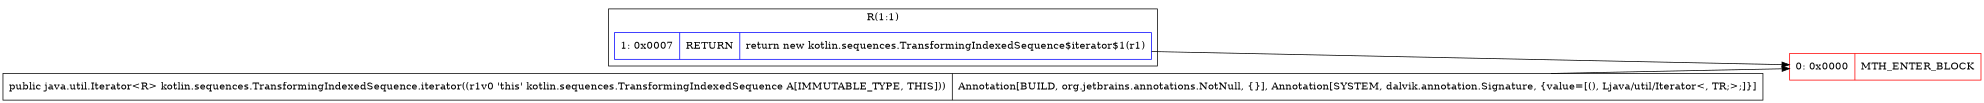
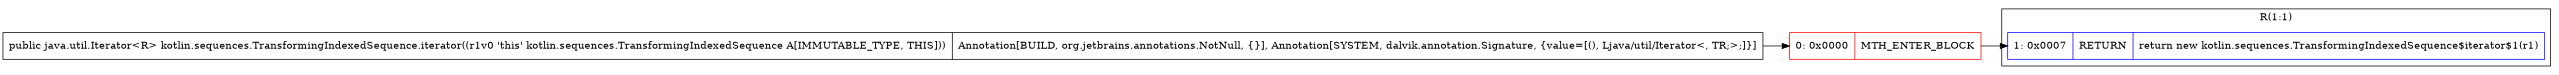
(1467, 58) -> (1991, 46)
